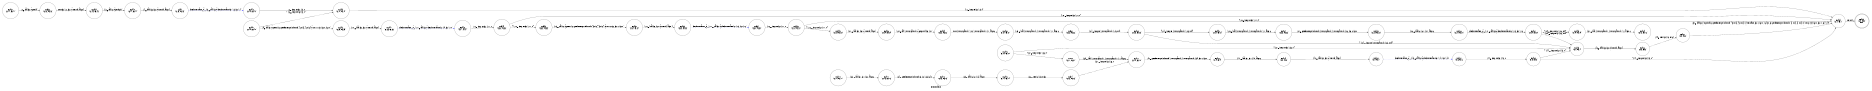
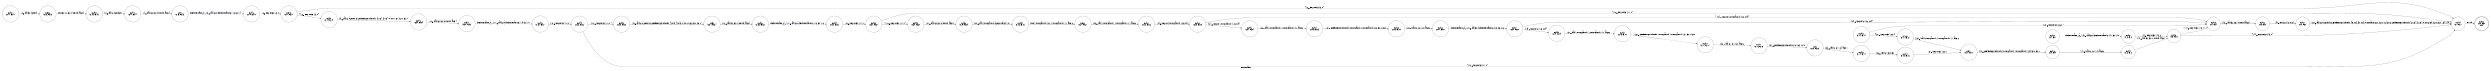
(296, 20) -> (309, 17)
none -> (1663, 39)
(1330, 59) -> (2151, 44)
